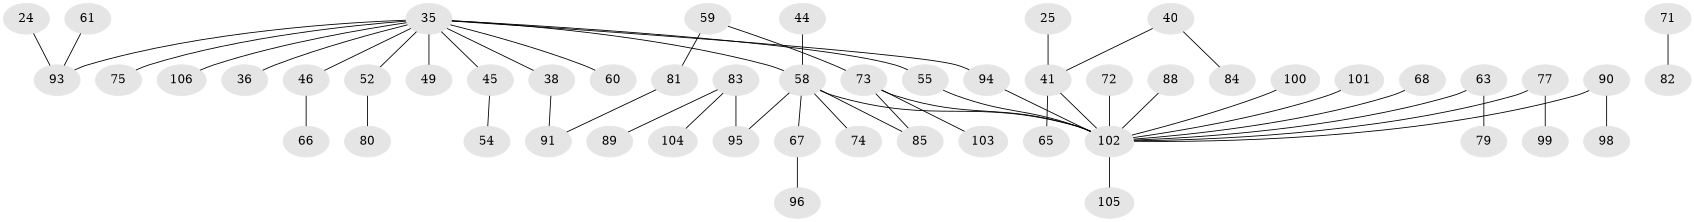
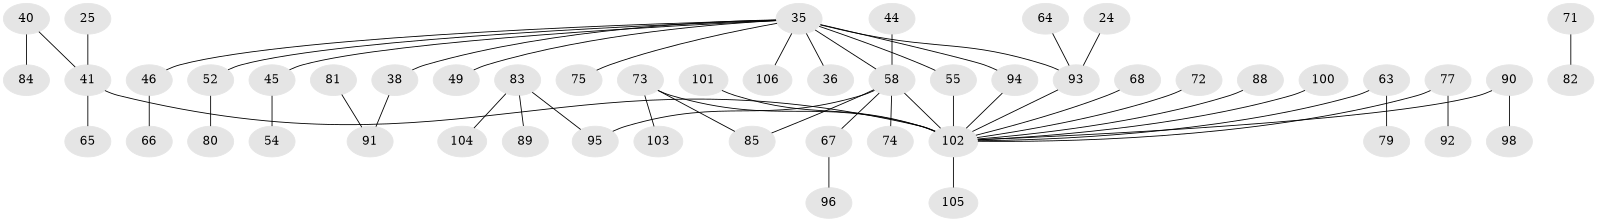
(88, 19) -> (1046, 19)
(708, 19) -> none
(613, 80) -> none
none -> (1015, 111)
(1545, 142) -> (1448, 142)
